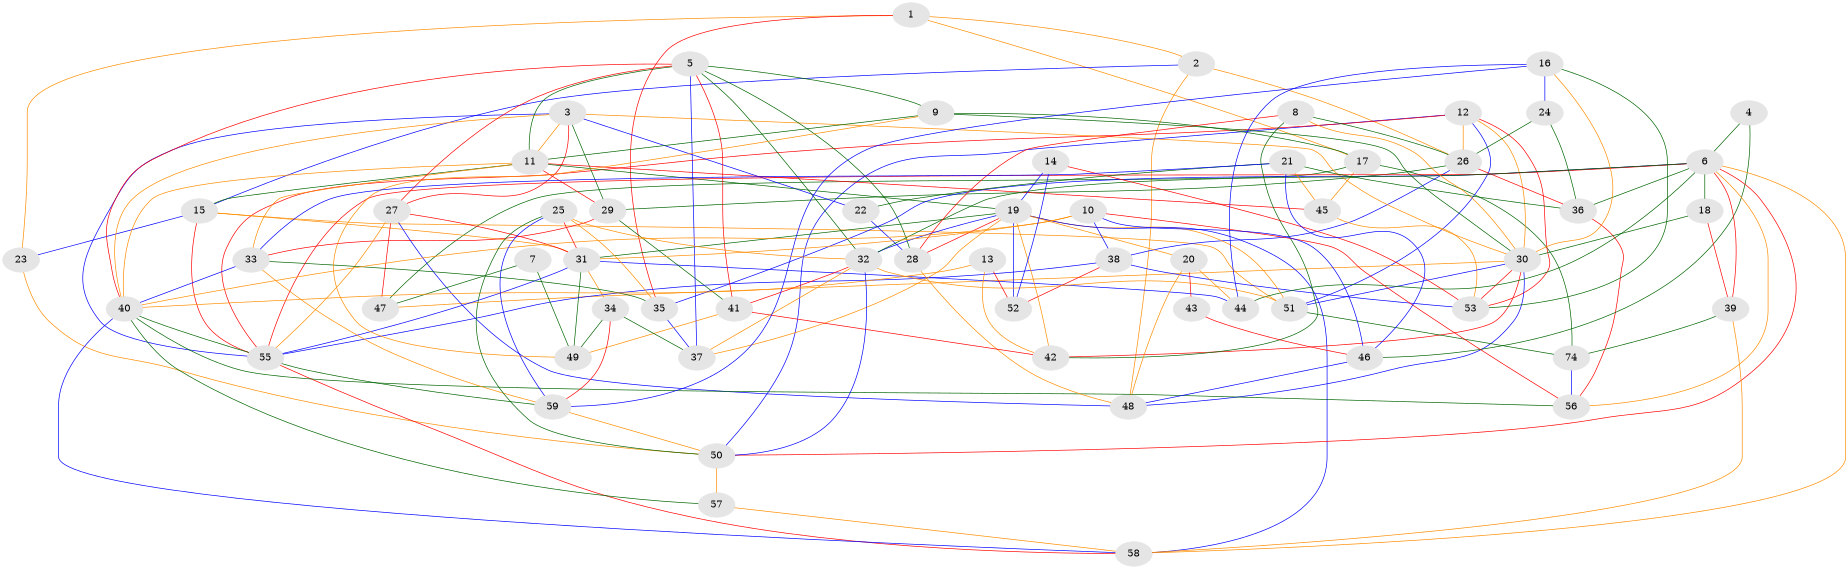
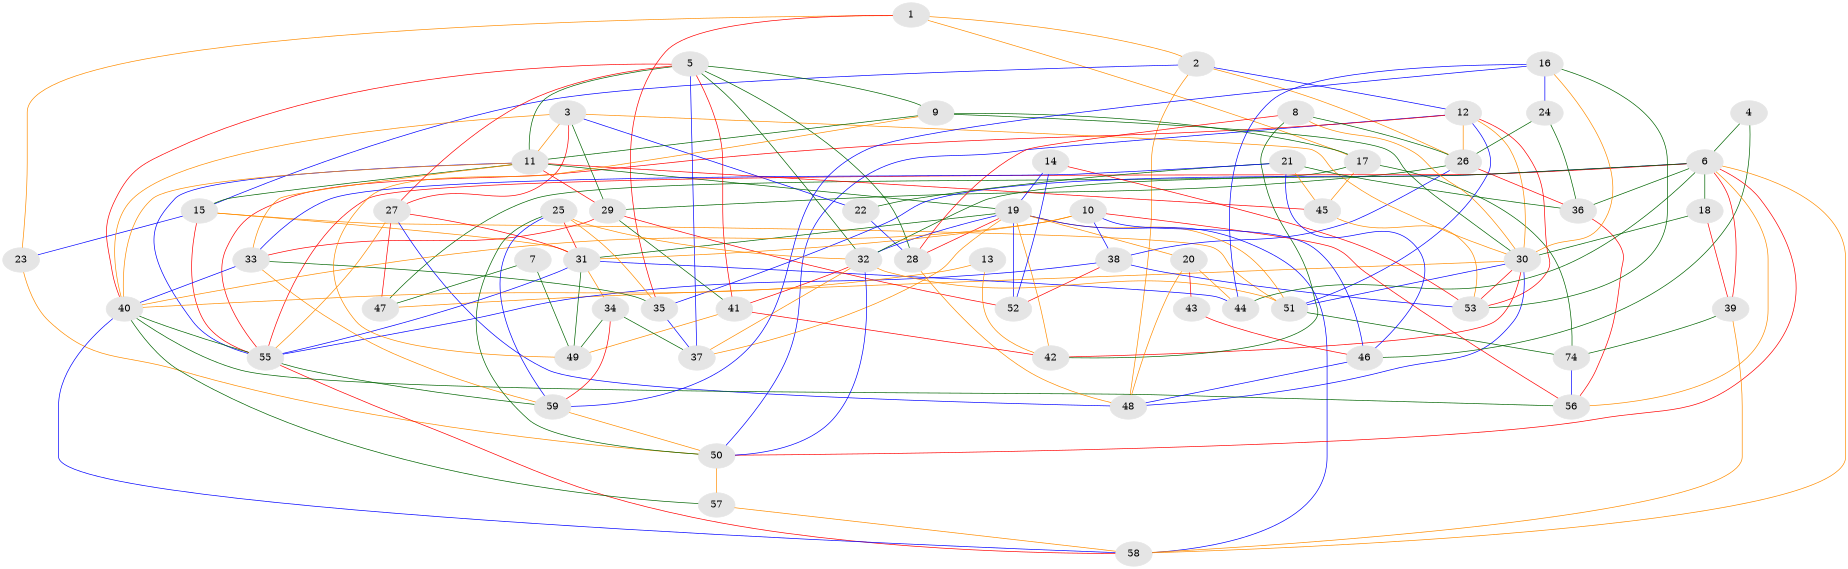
none -> (1336, 89)
(216, 138) -> (187, 193)
(1000, 284) -> (809, 265)
